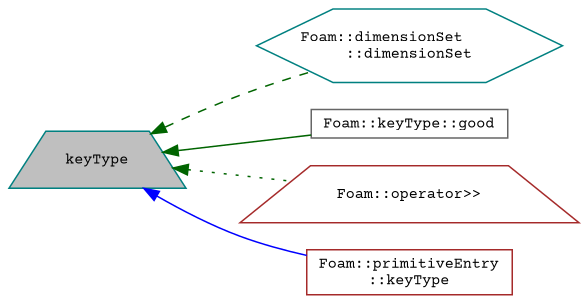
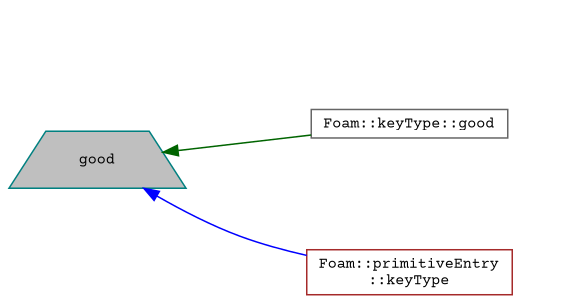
(410, 46) -> none
(98, 160) -> (98, 160)
(410, 194) -> none
